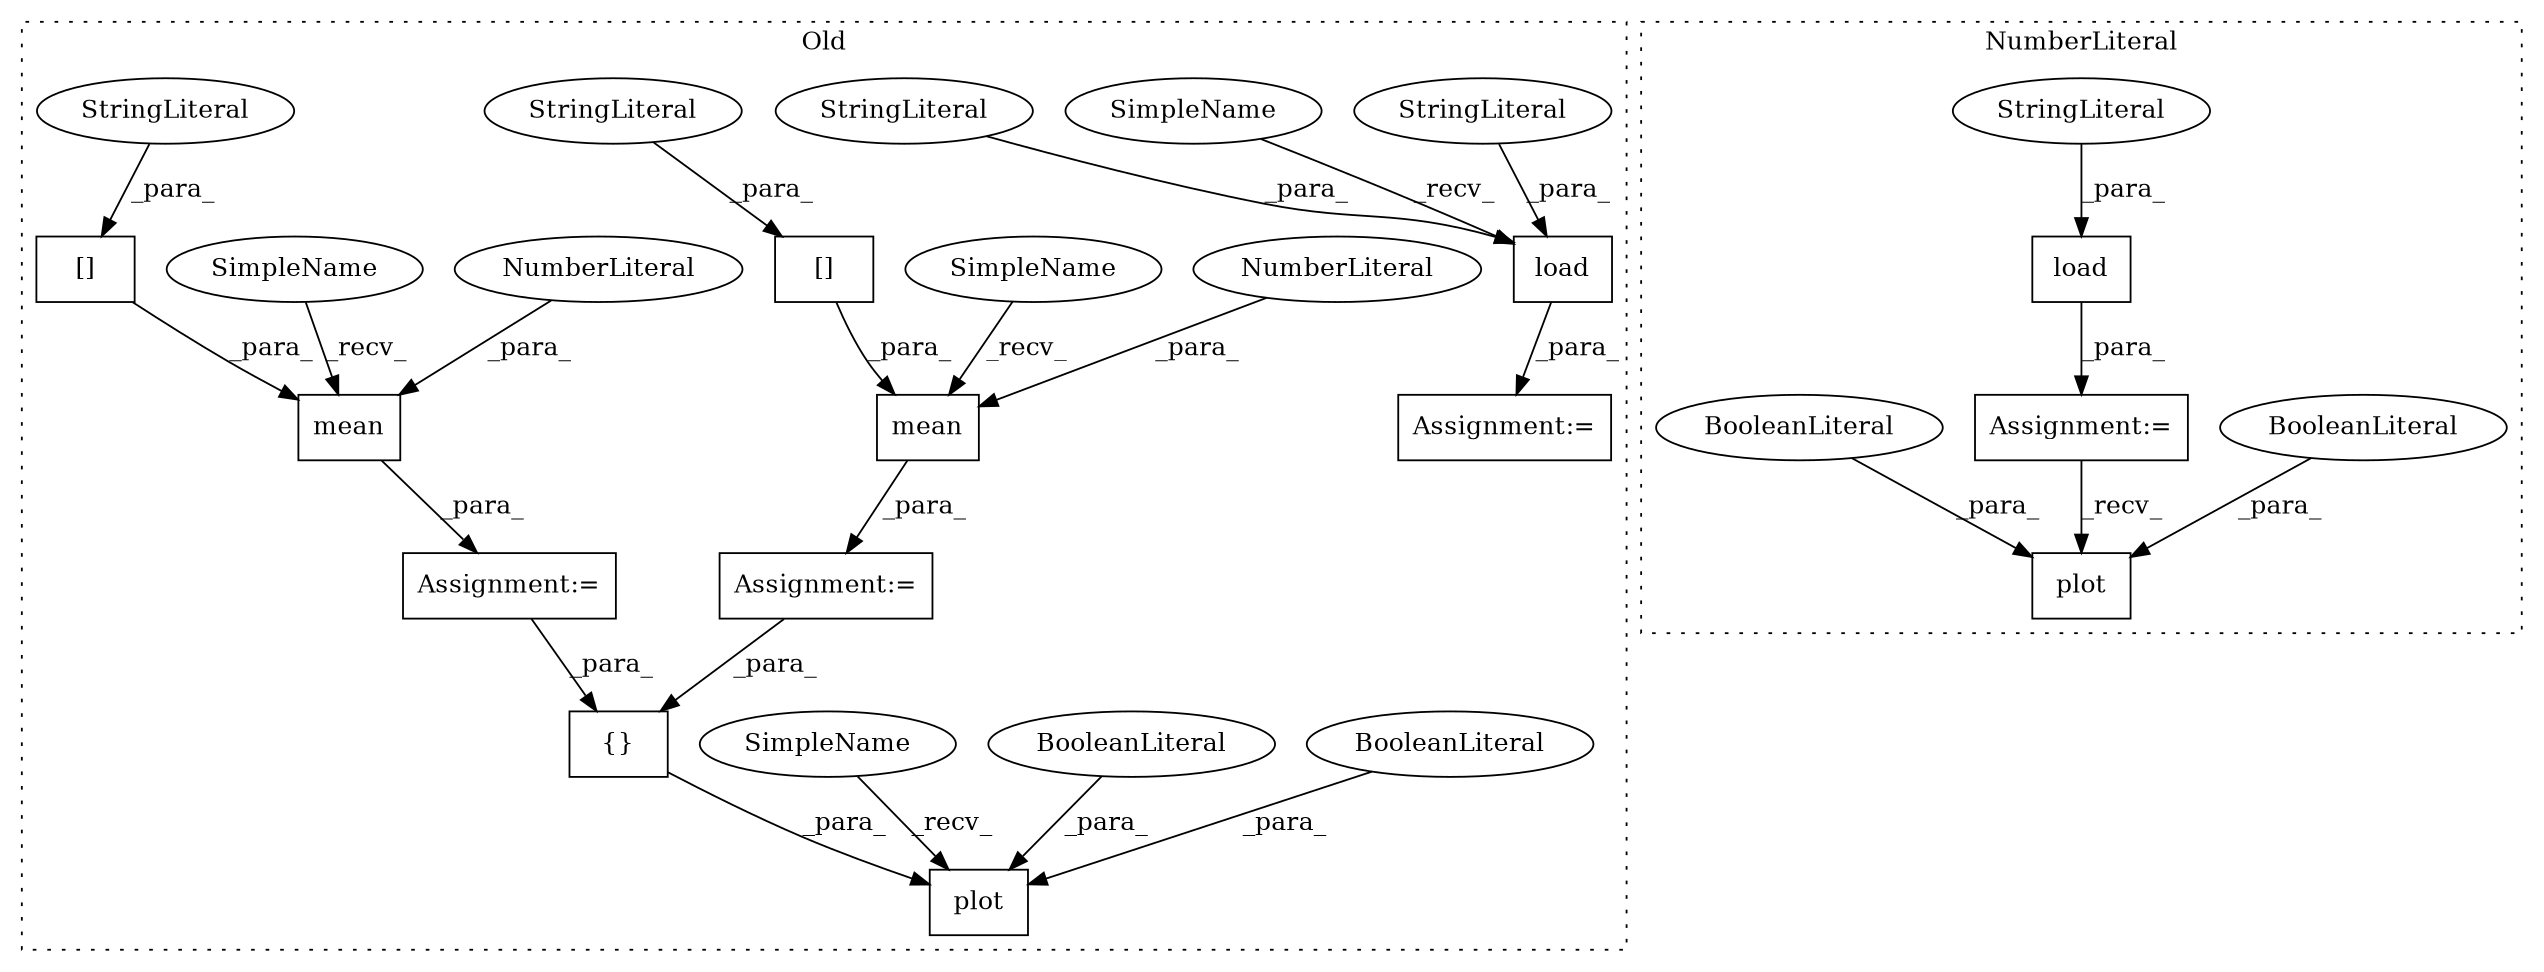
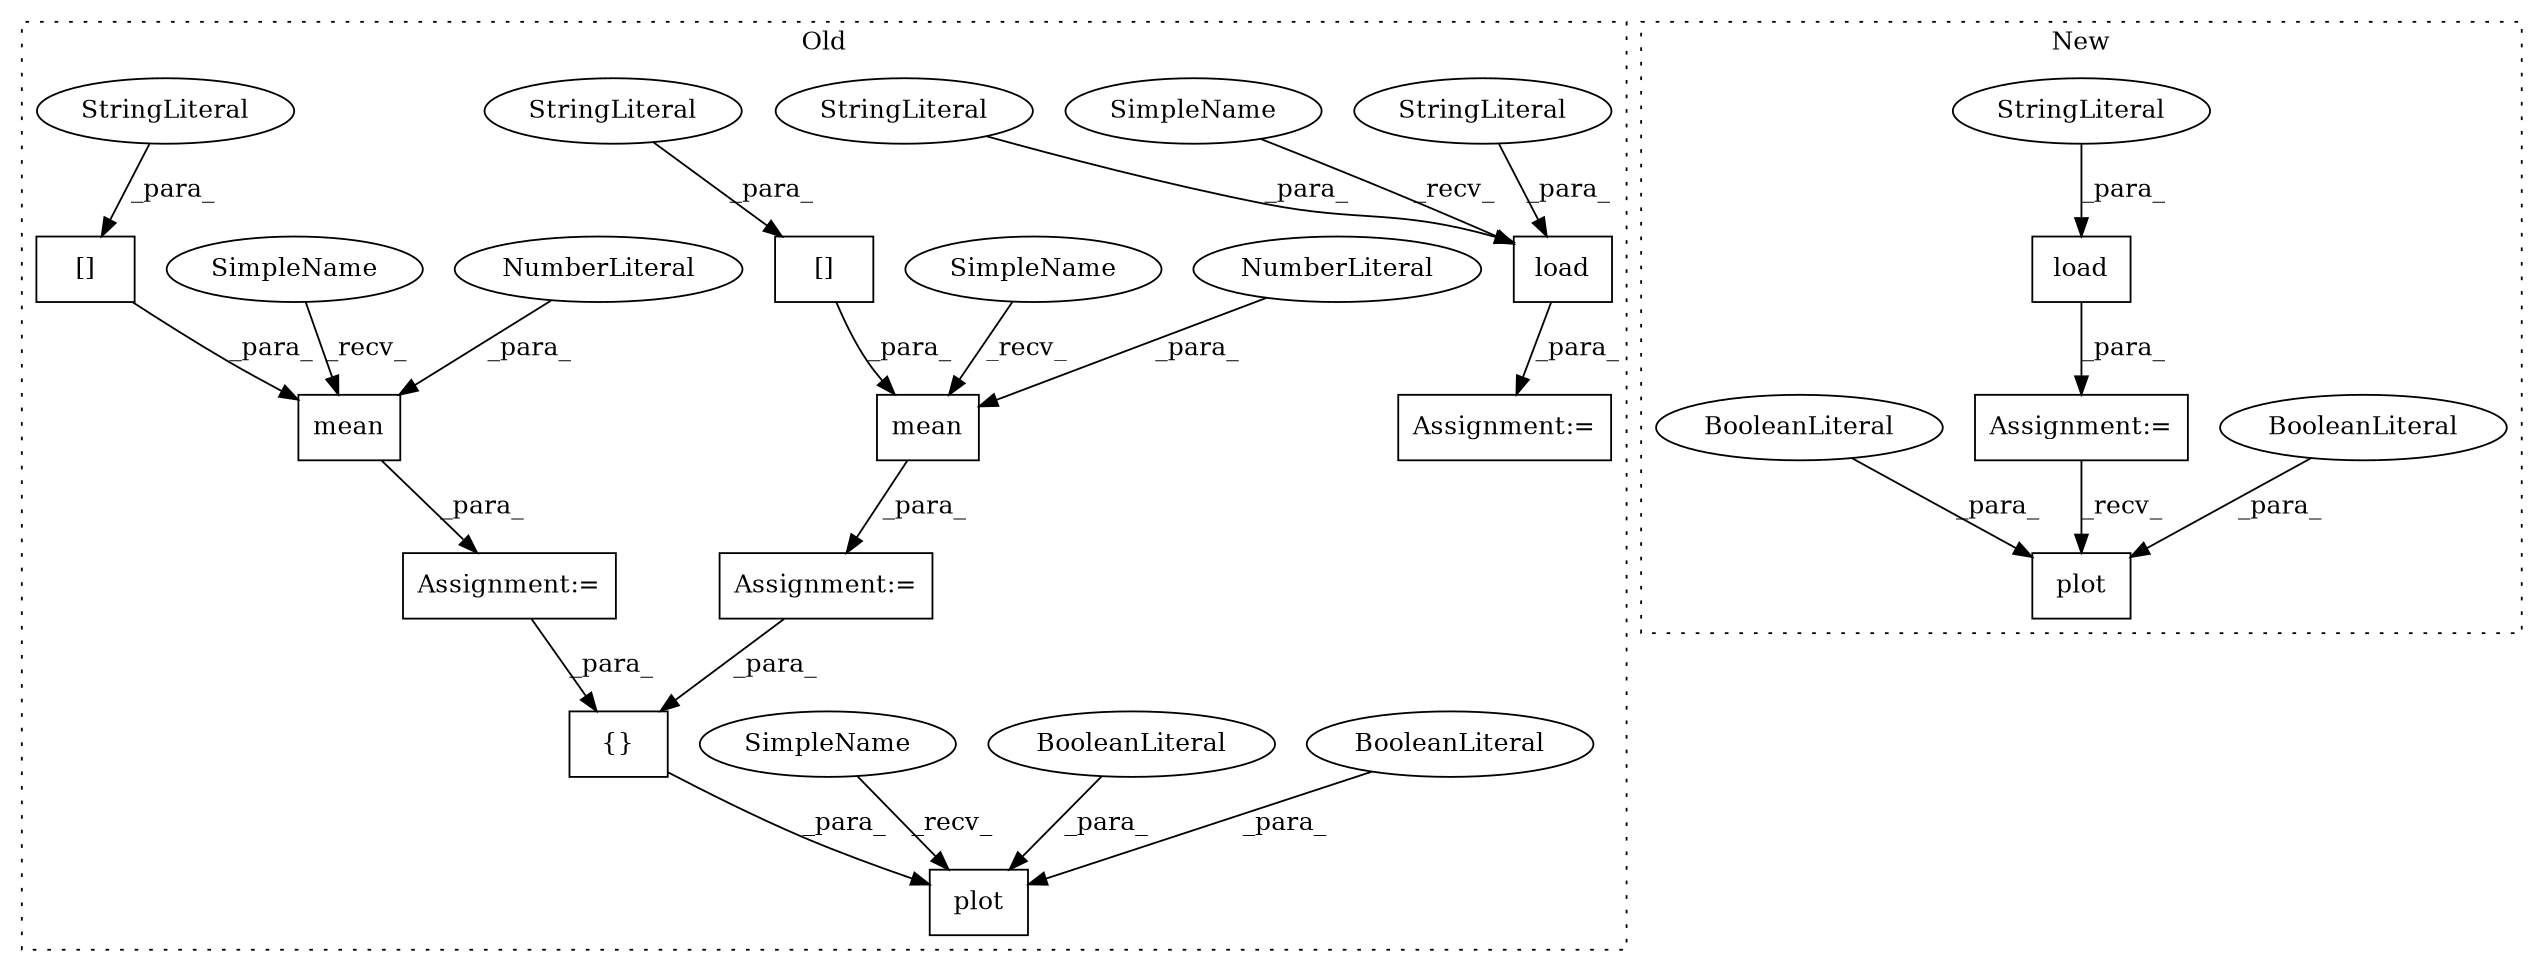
(2081, 43) -> (2081, 43)
